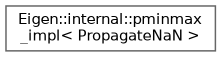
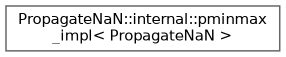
(111, 28) -> (143, 28)
